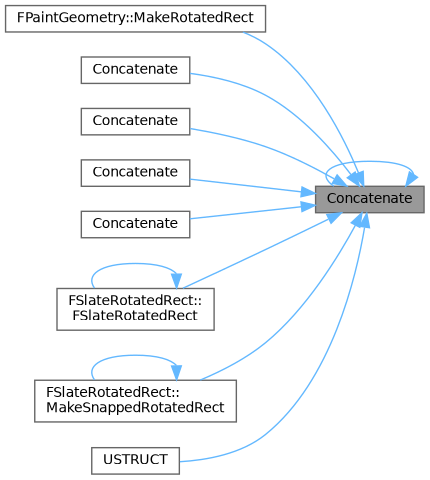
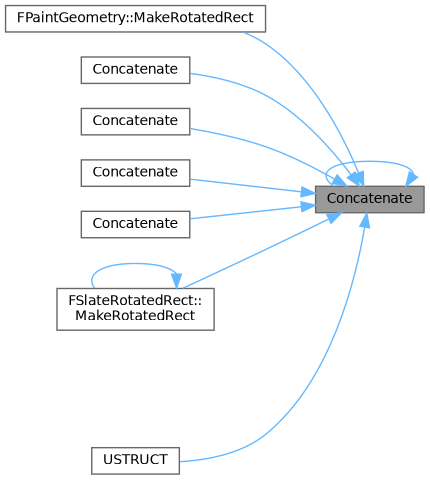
(136, 309) -> (136, 309)
(136, 401) -> none
